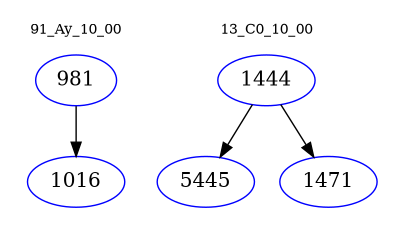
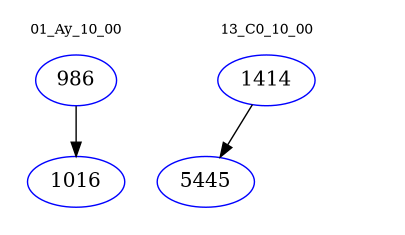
(76, 30) -> (76, 30)
(76, 80) -> (76, 80)
(266, 80) -> (266, 80)
(328, 182) -> none
